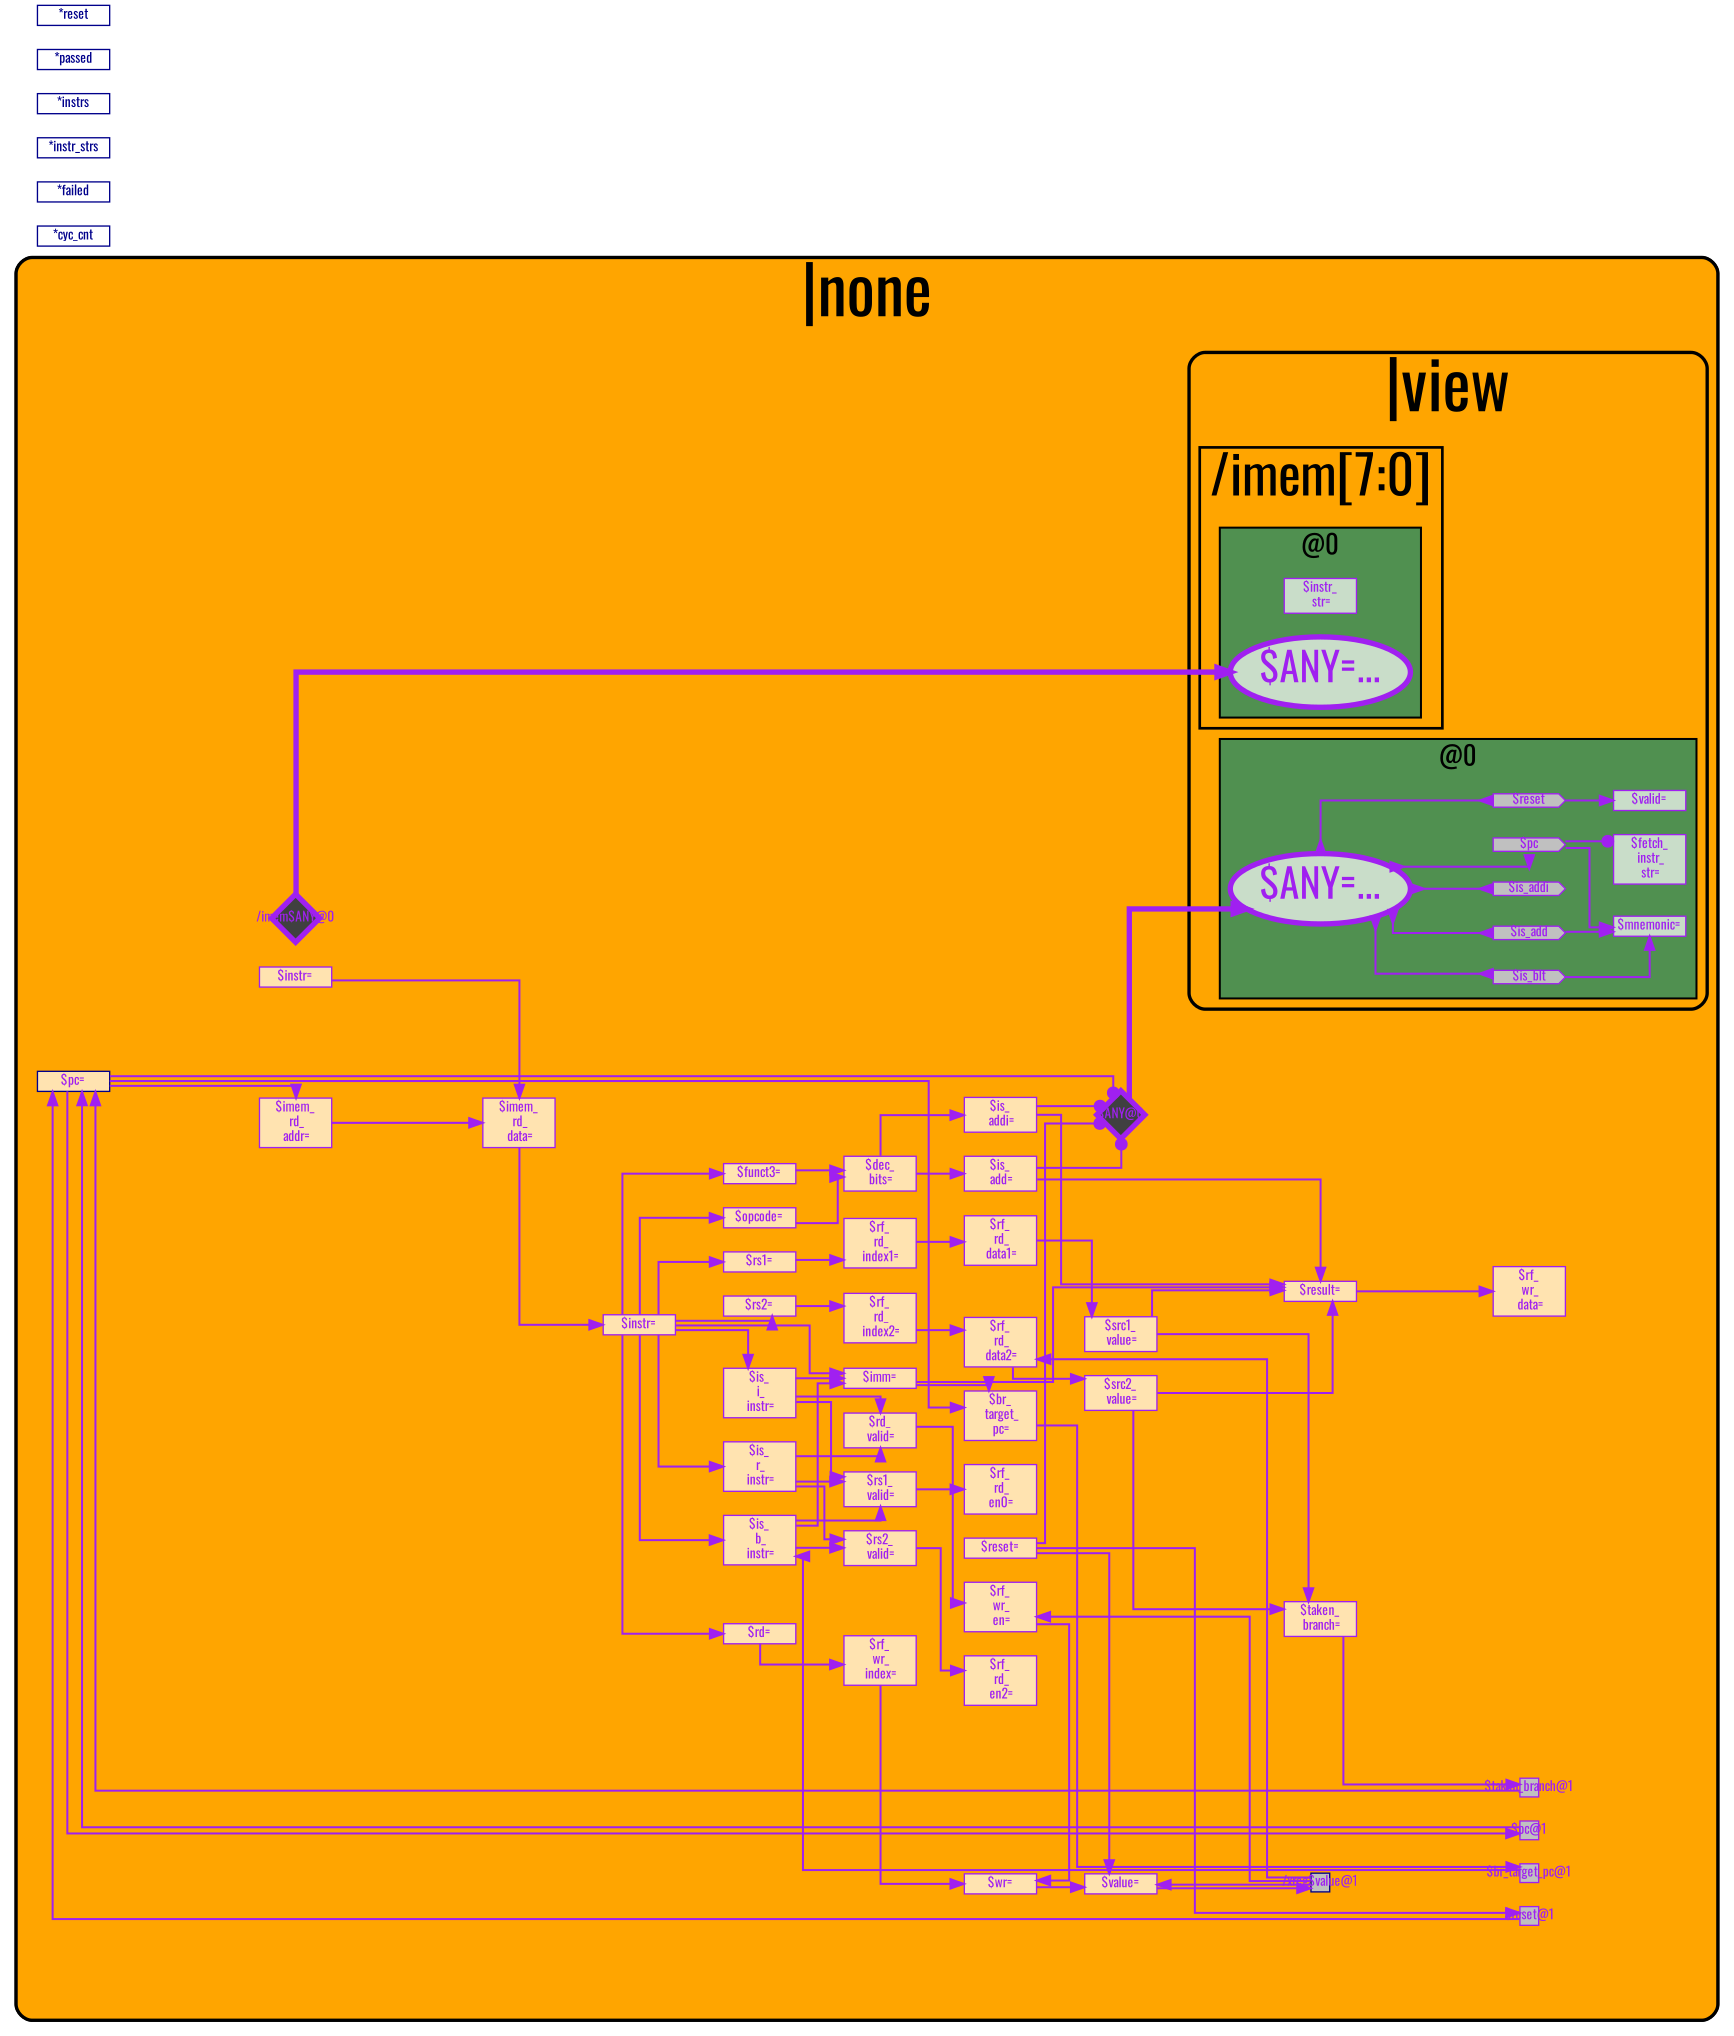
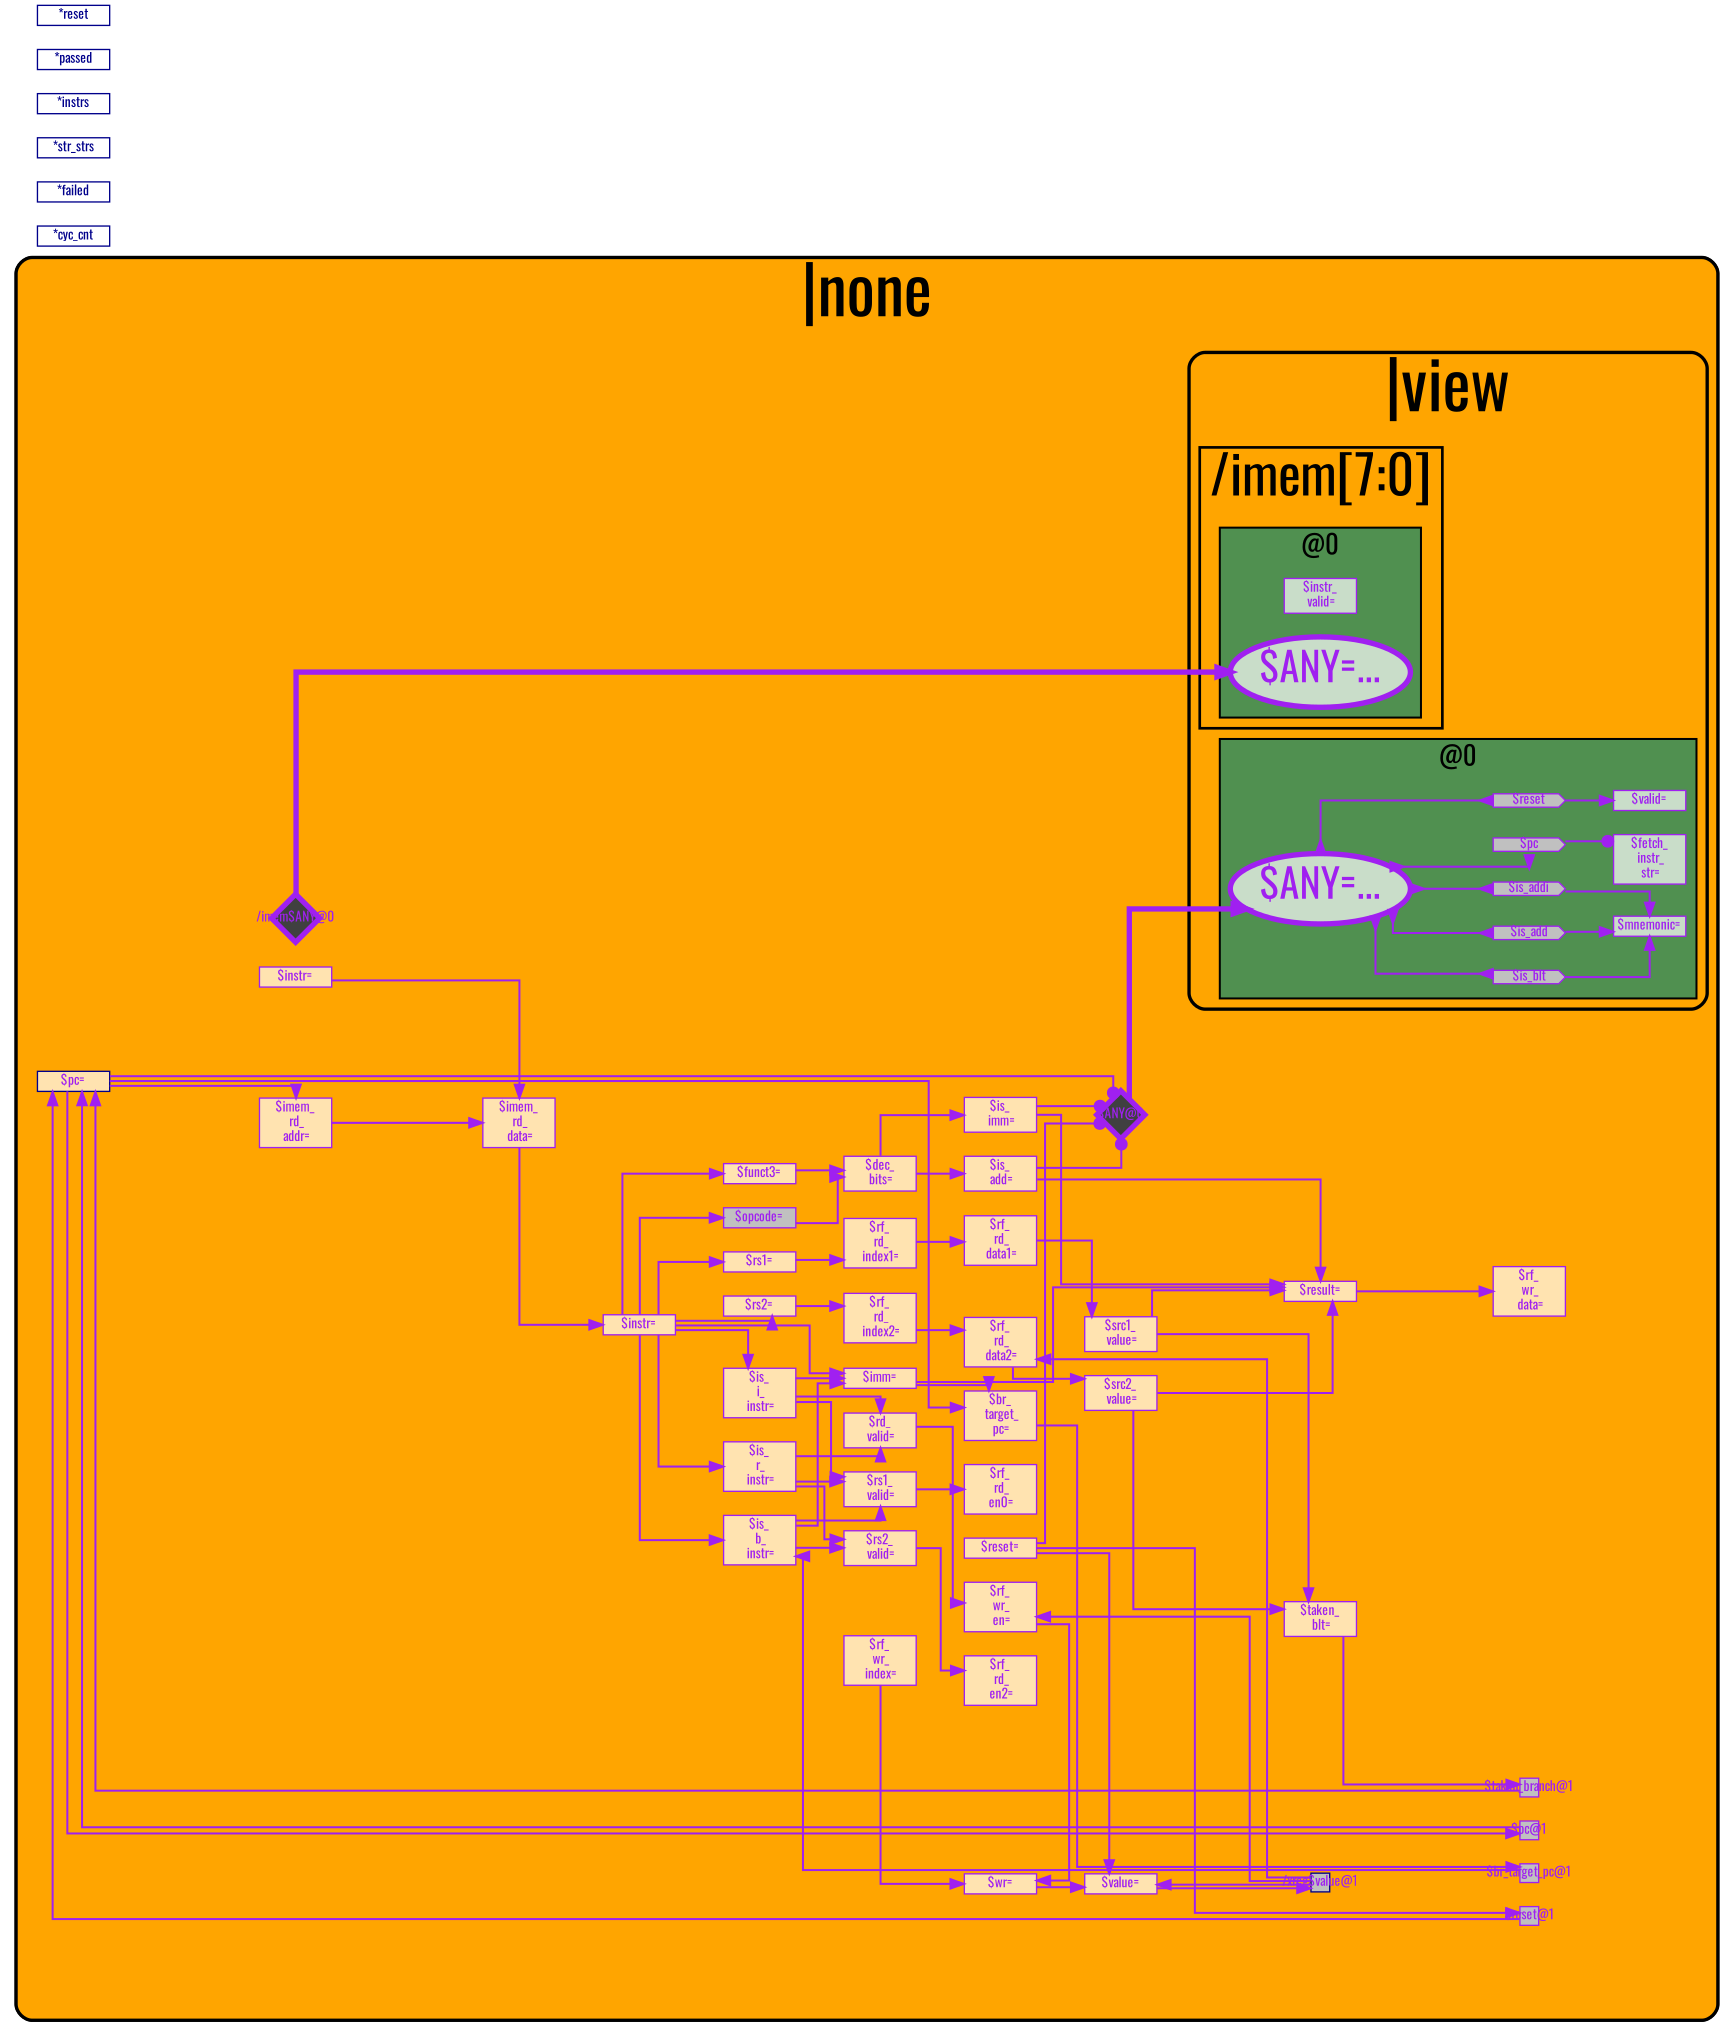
(74, 148) -> (74, 148)
(1320, 596) -> (1320, 596)
(1589, 881) -> (1613, 891)
(1000, 1115) -> (1000, 1115)
(760, 1218) -> (760, 1218)
(1320, 1619) -> (1320, 1619)
(760, 1634) -> none
